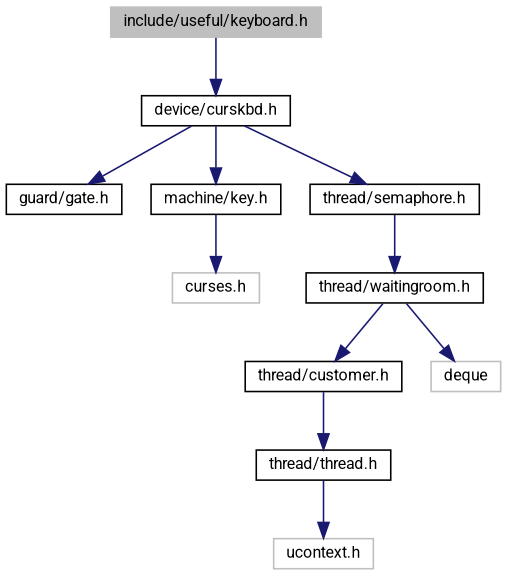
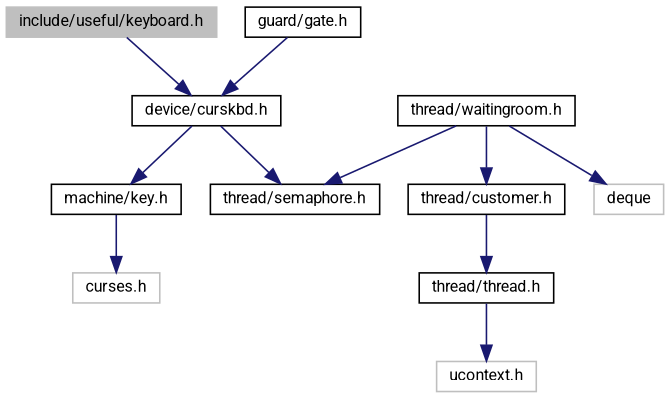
(147, 151) -> (261, 61)
(395, 236) -> (398, 152)
